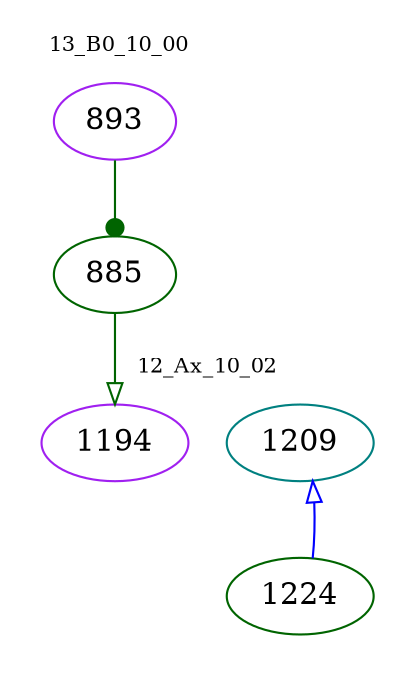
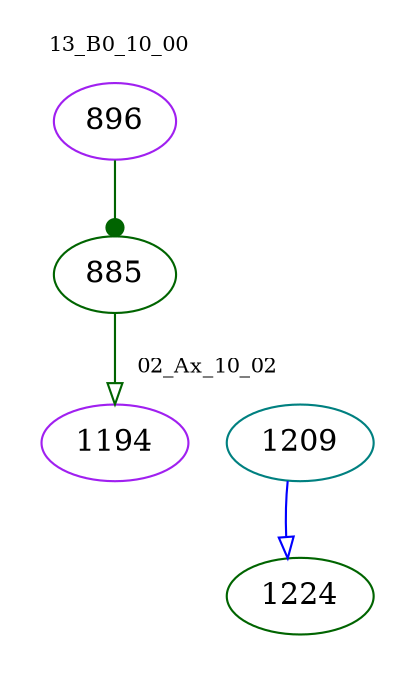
(115, 121) -> (115, 121)
(208, 367) -> (208, 367)
(314, 531) -> (286, 509)
